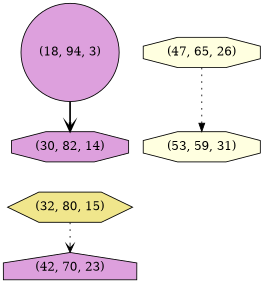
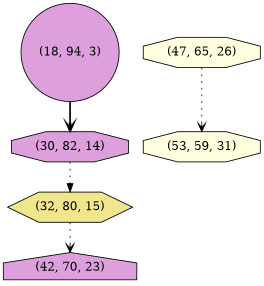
(202, 95) -> (202, 95)
none -> (70, 173)
